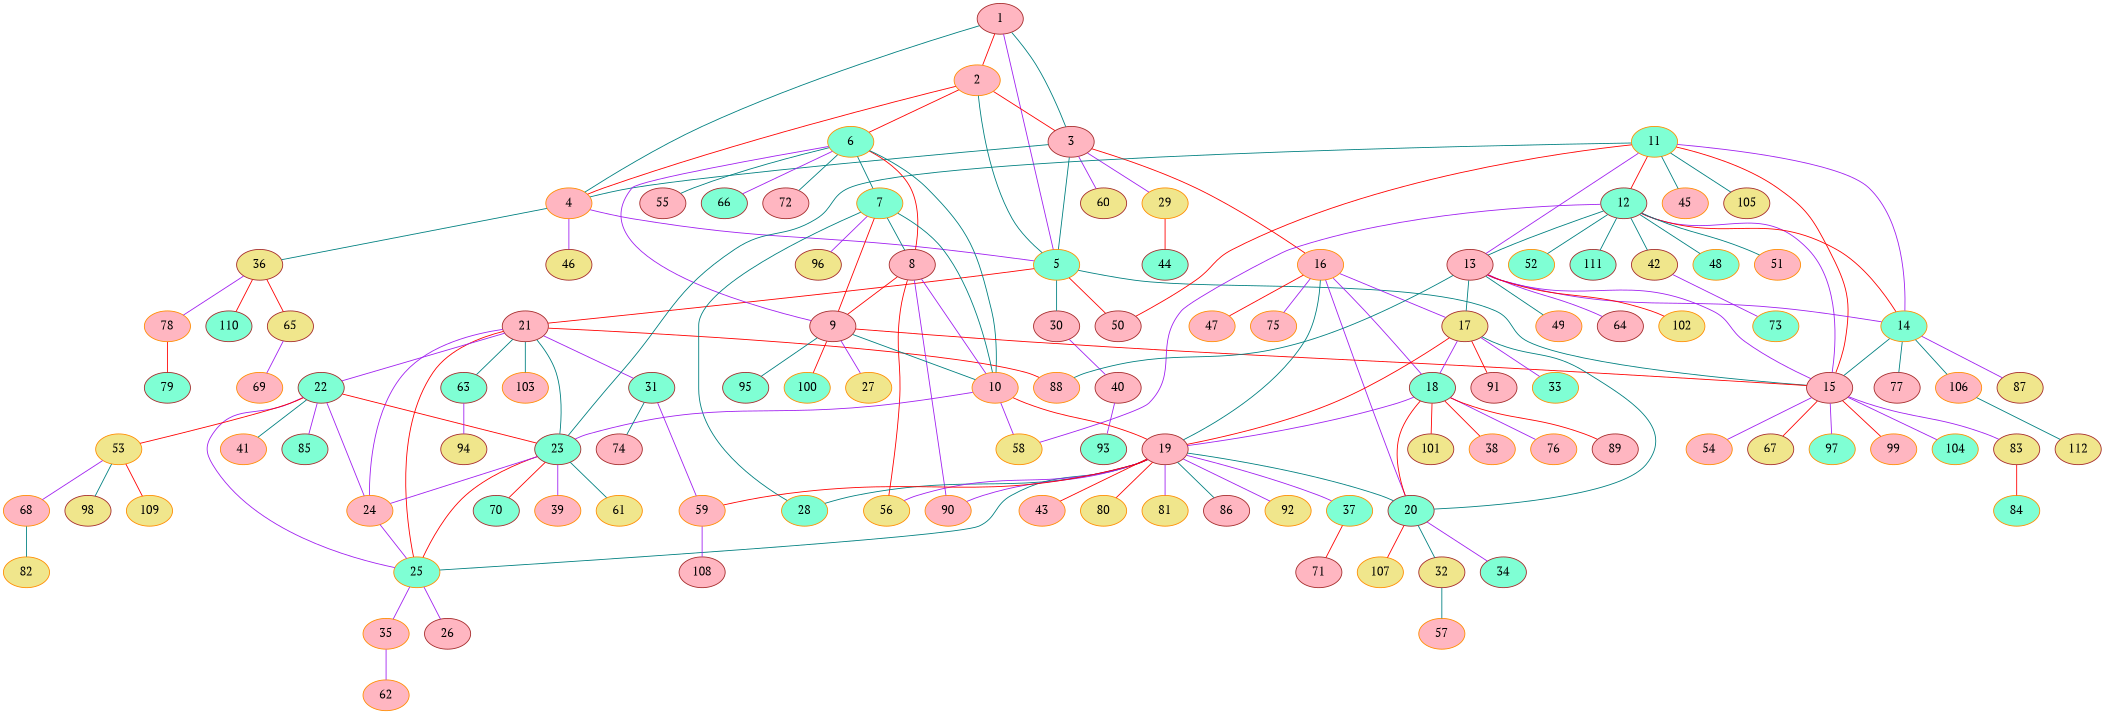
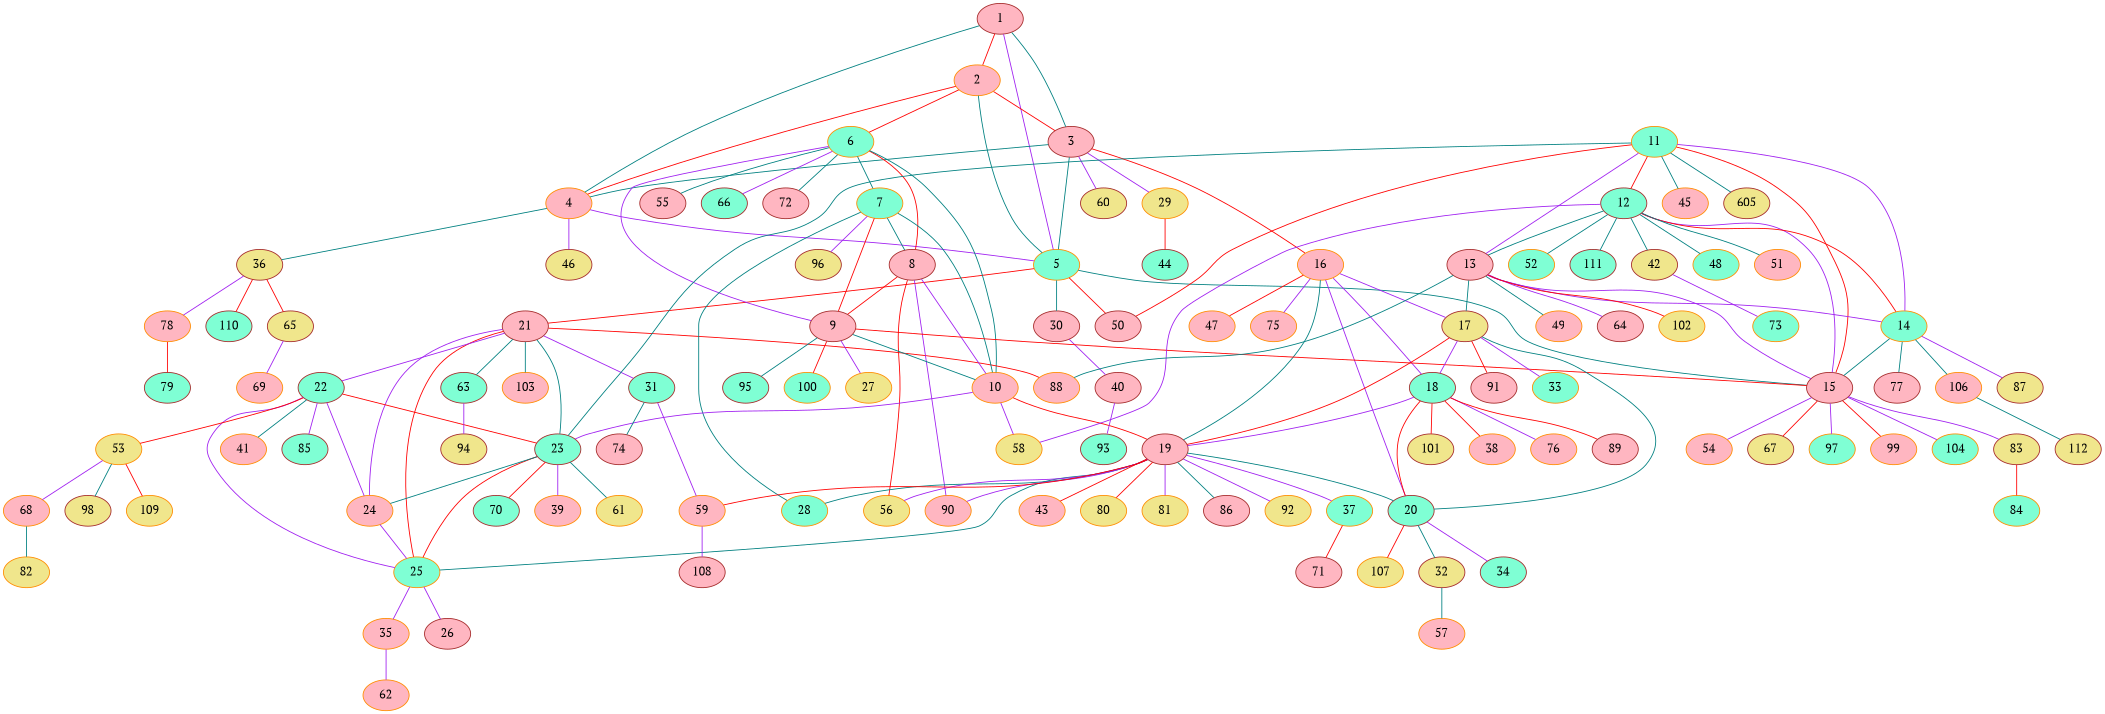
(1747, 203) -> (1747, 203)
(464, 480) -> (464, 480)
